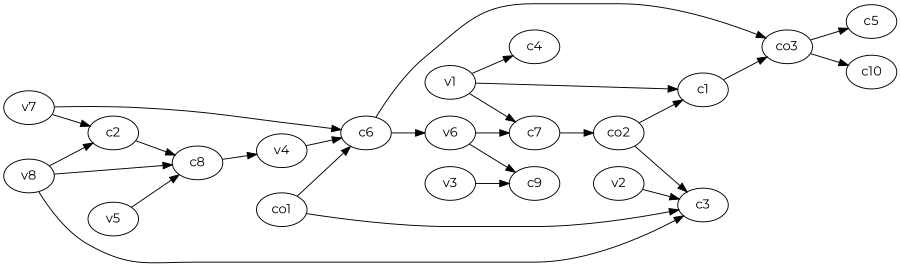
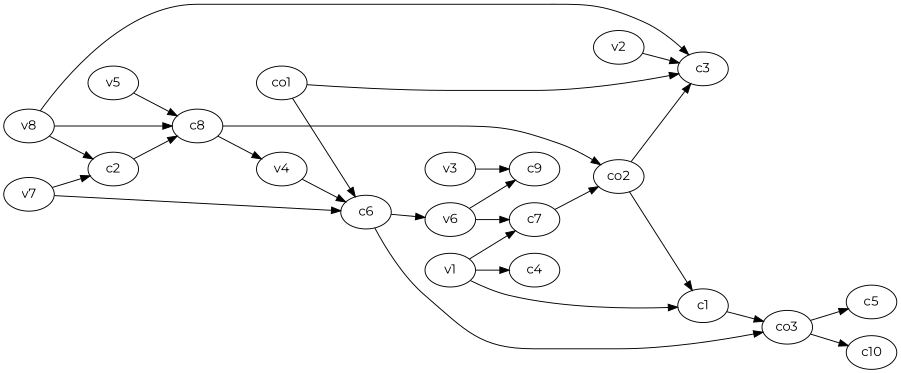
none -> (411, 126)
